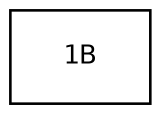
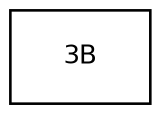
(80, 57) -> (80, 57)
